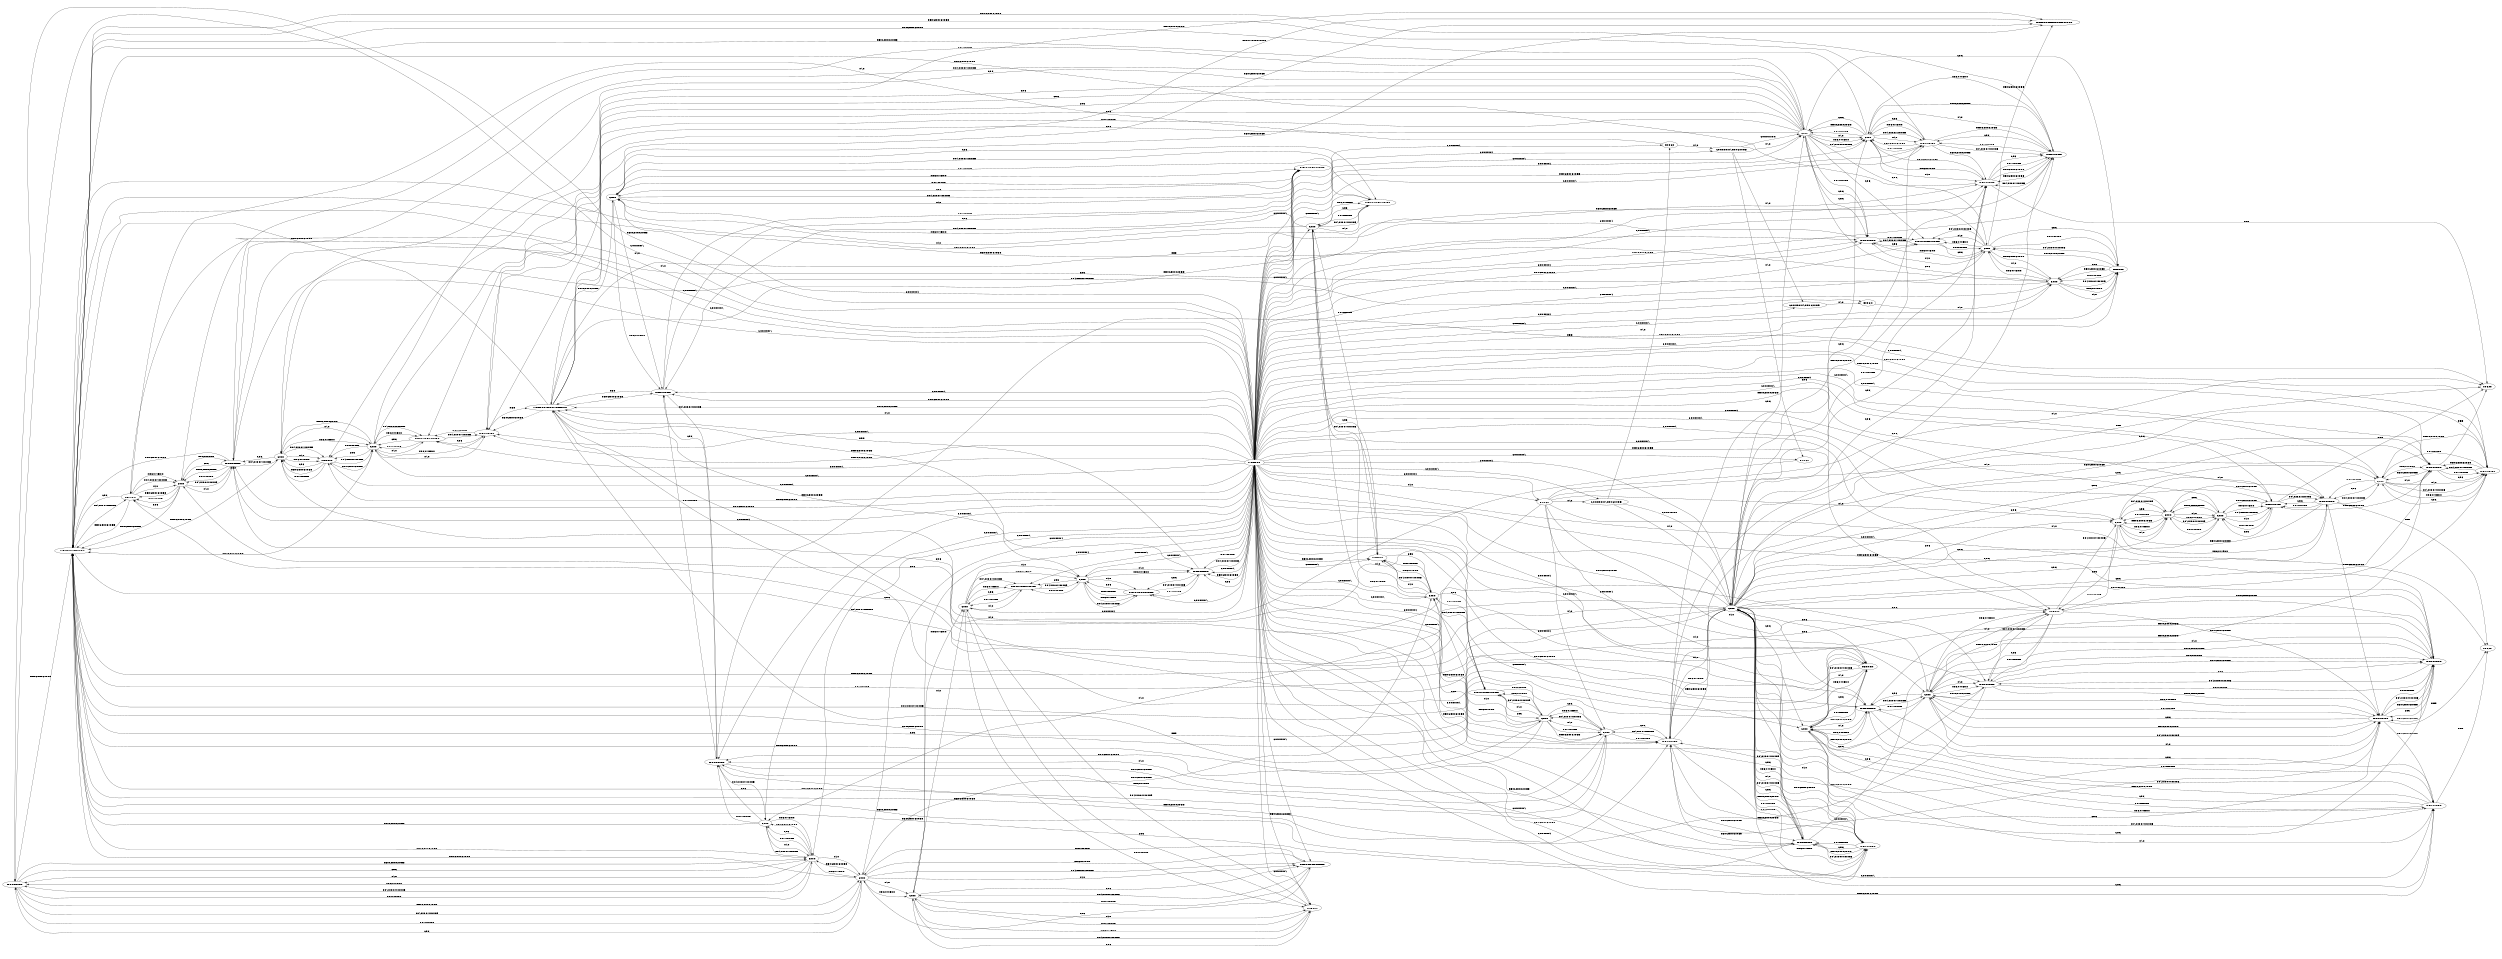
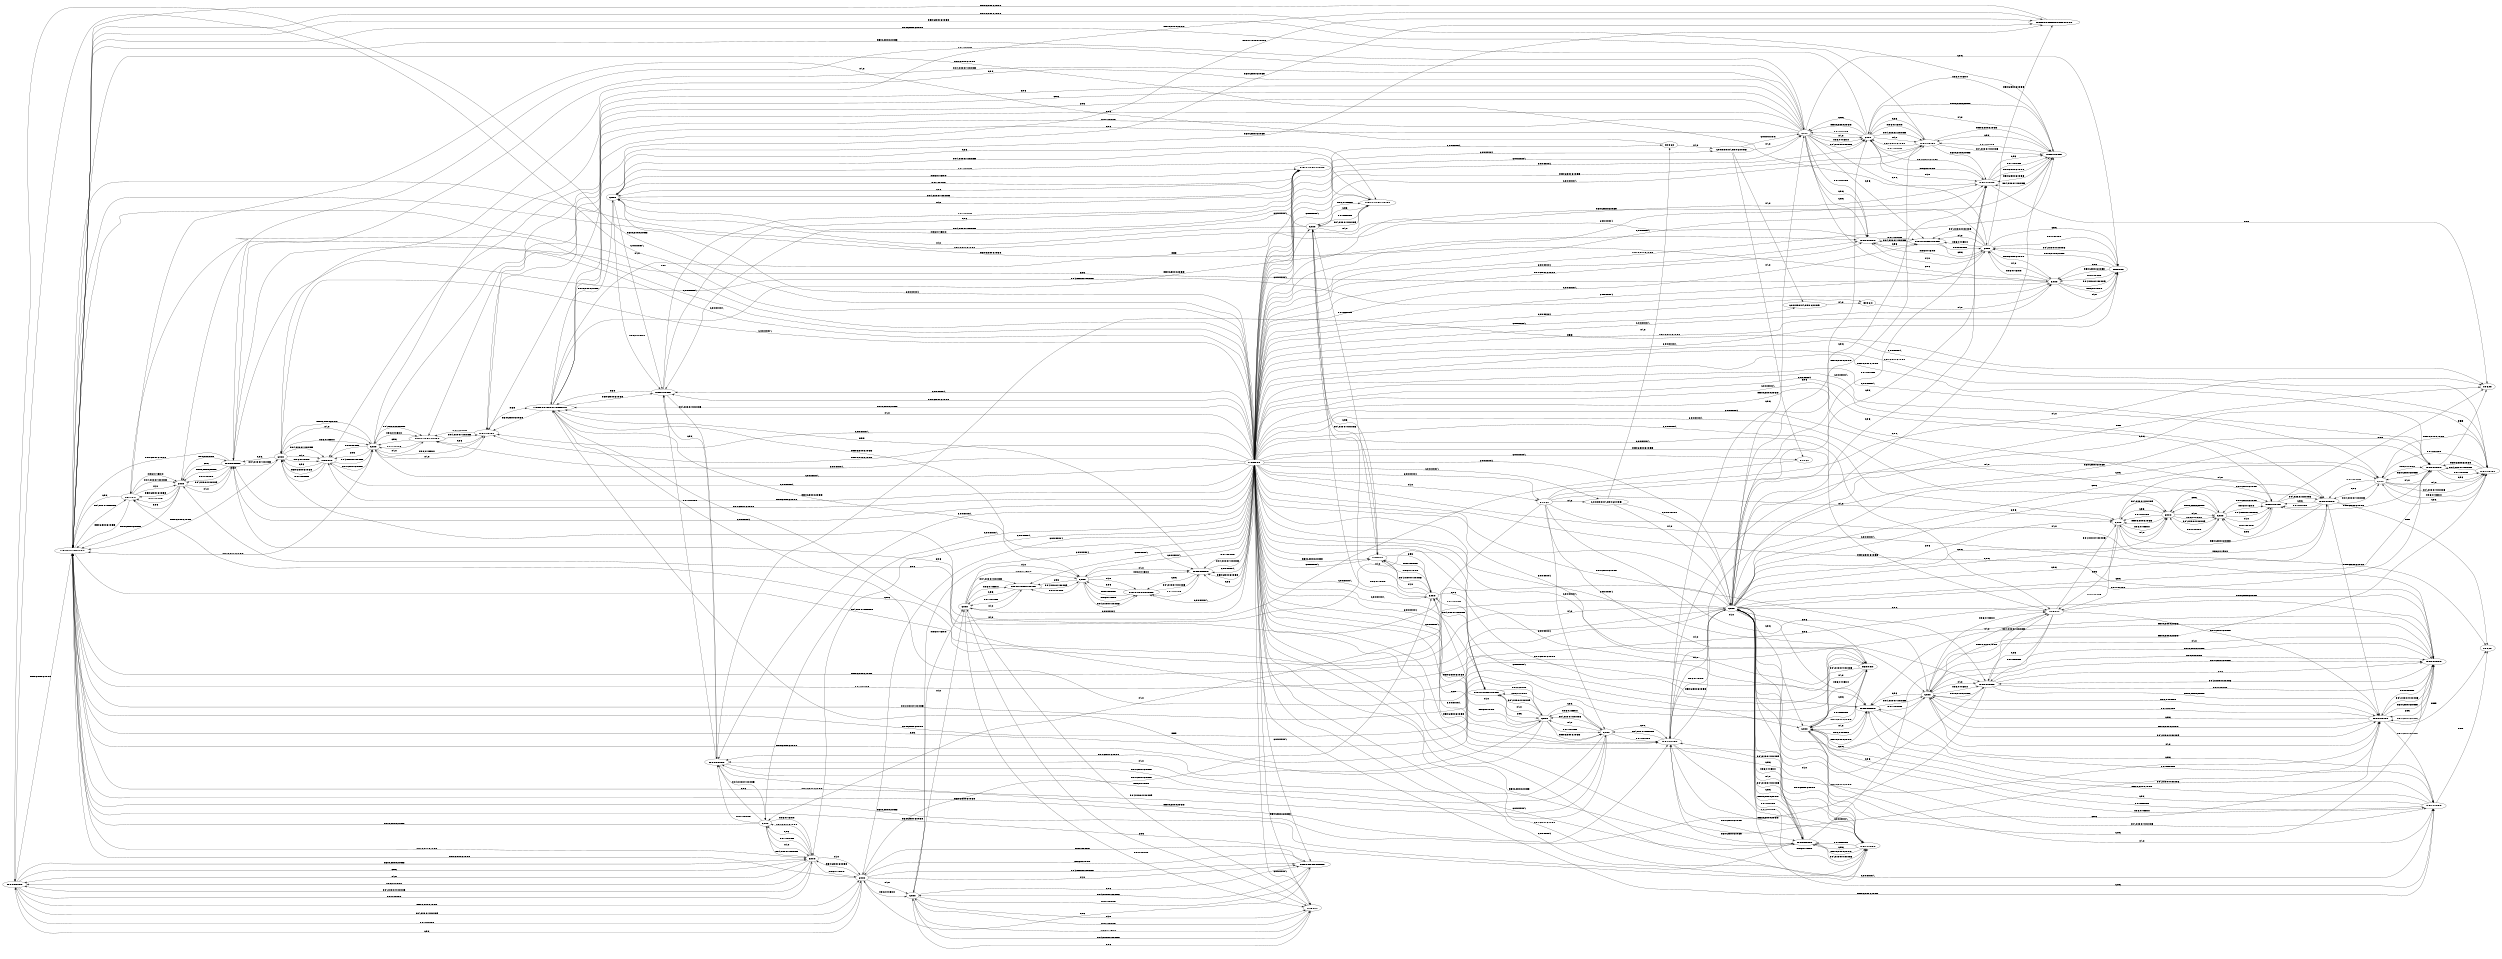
(203, 223) -> (811, 8)
(663, 266) -> (663, 266)
